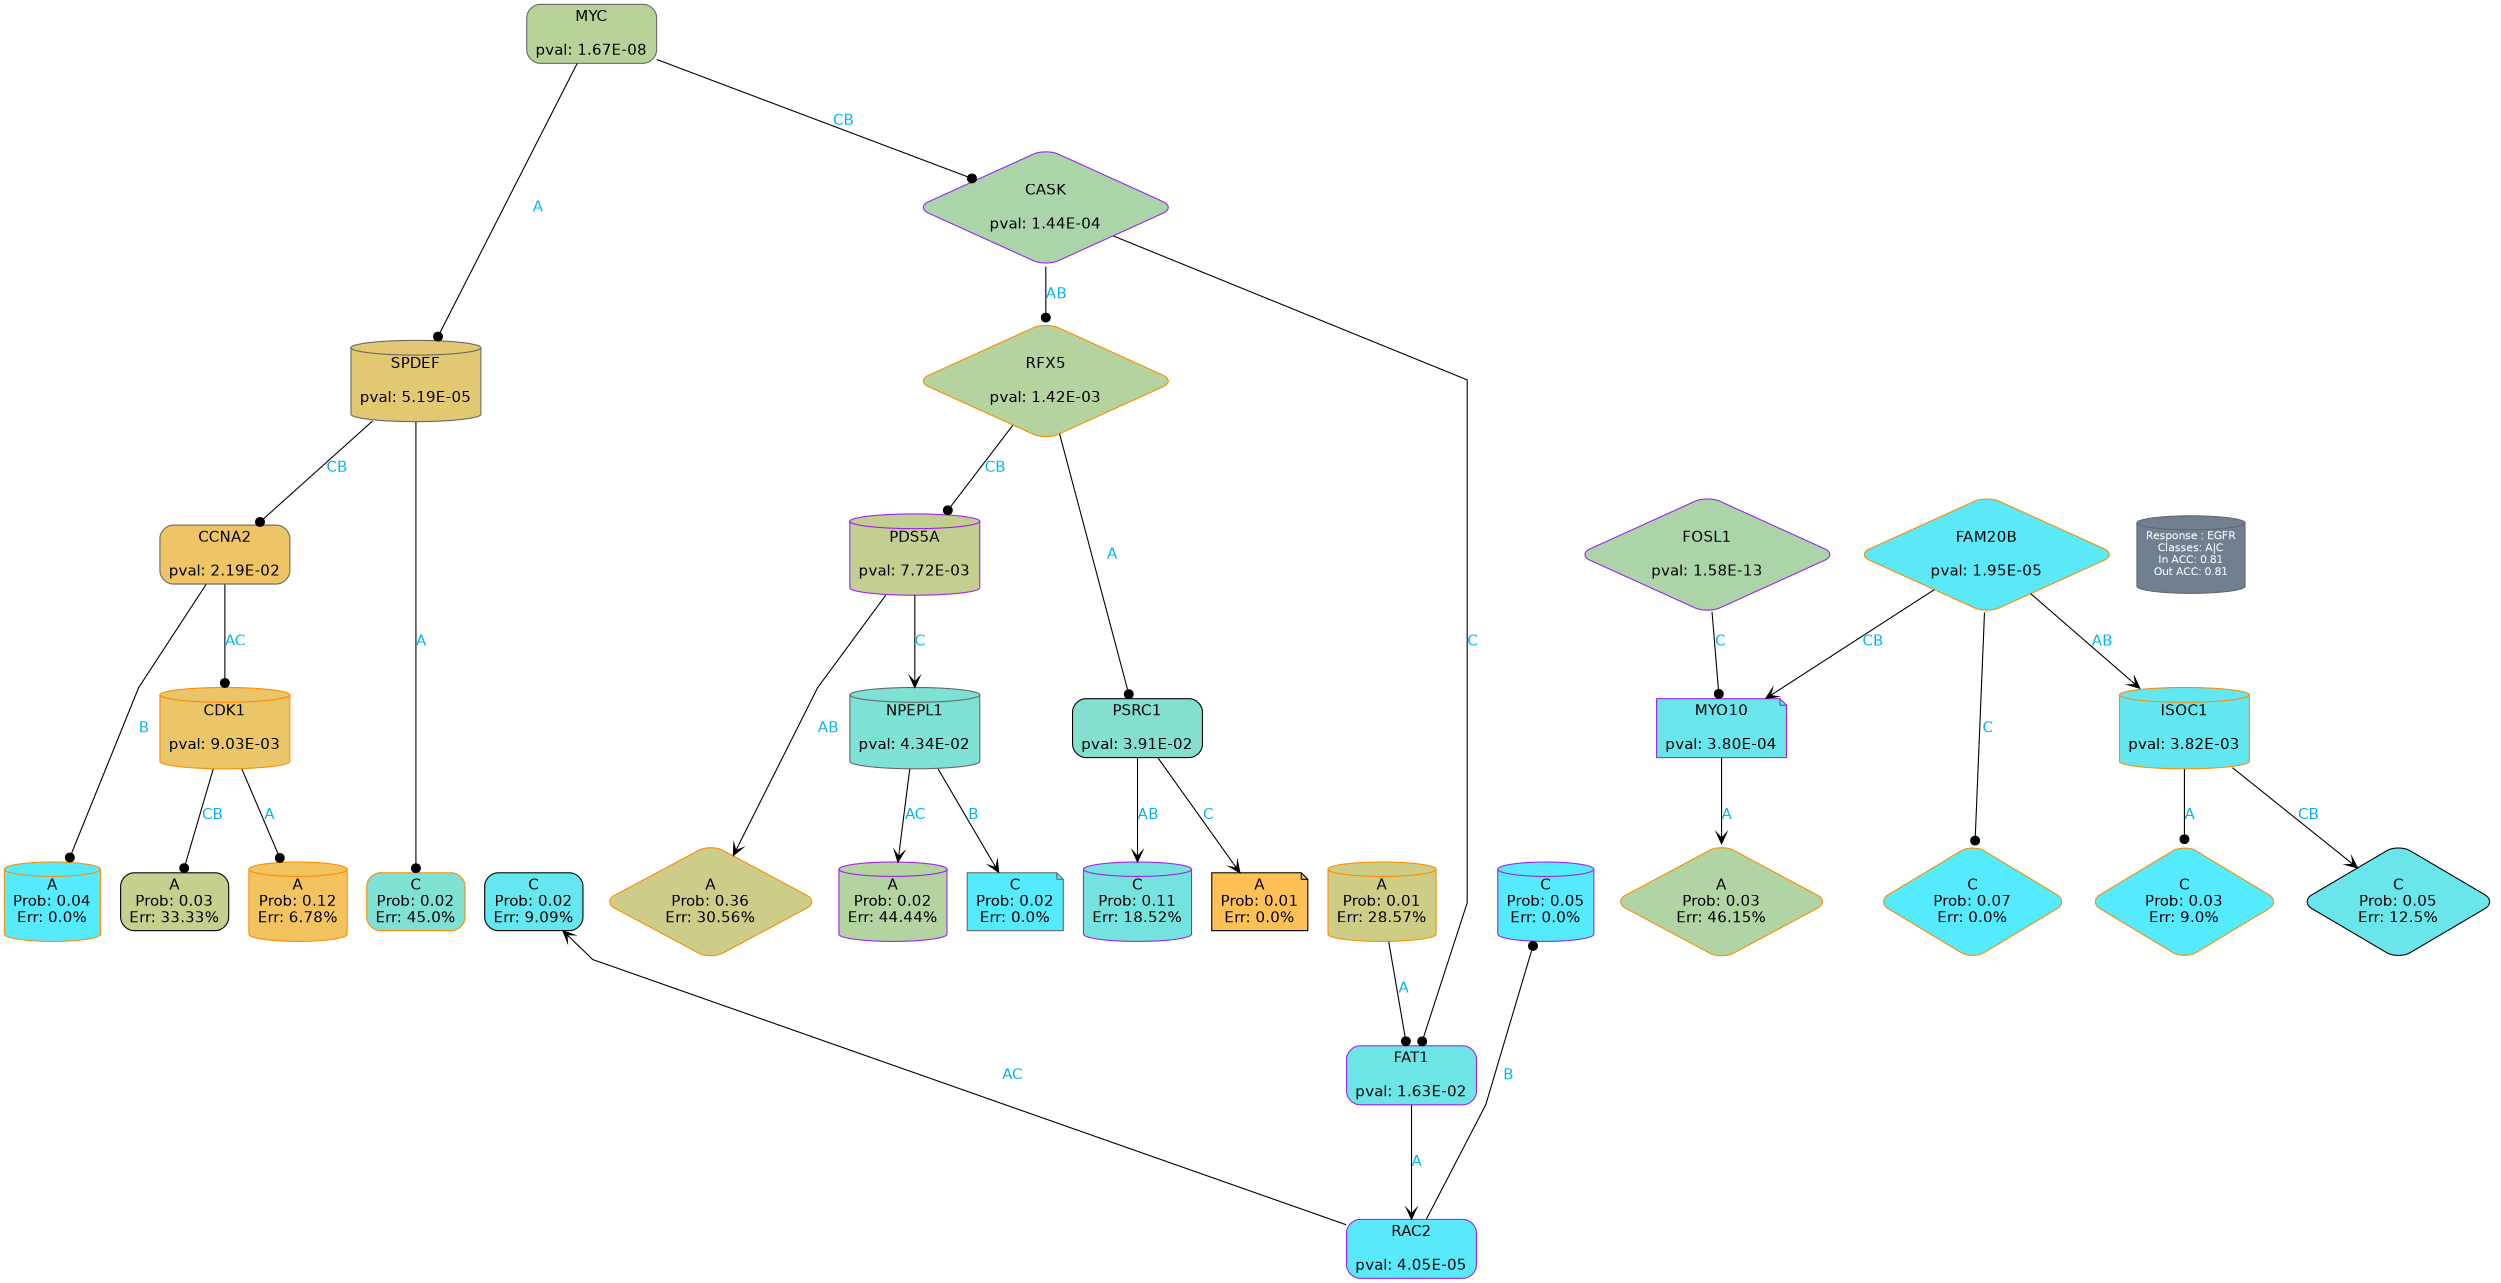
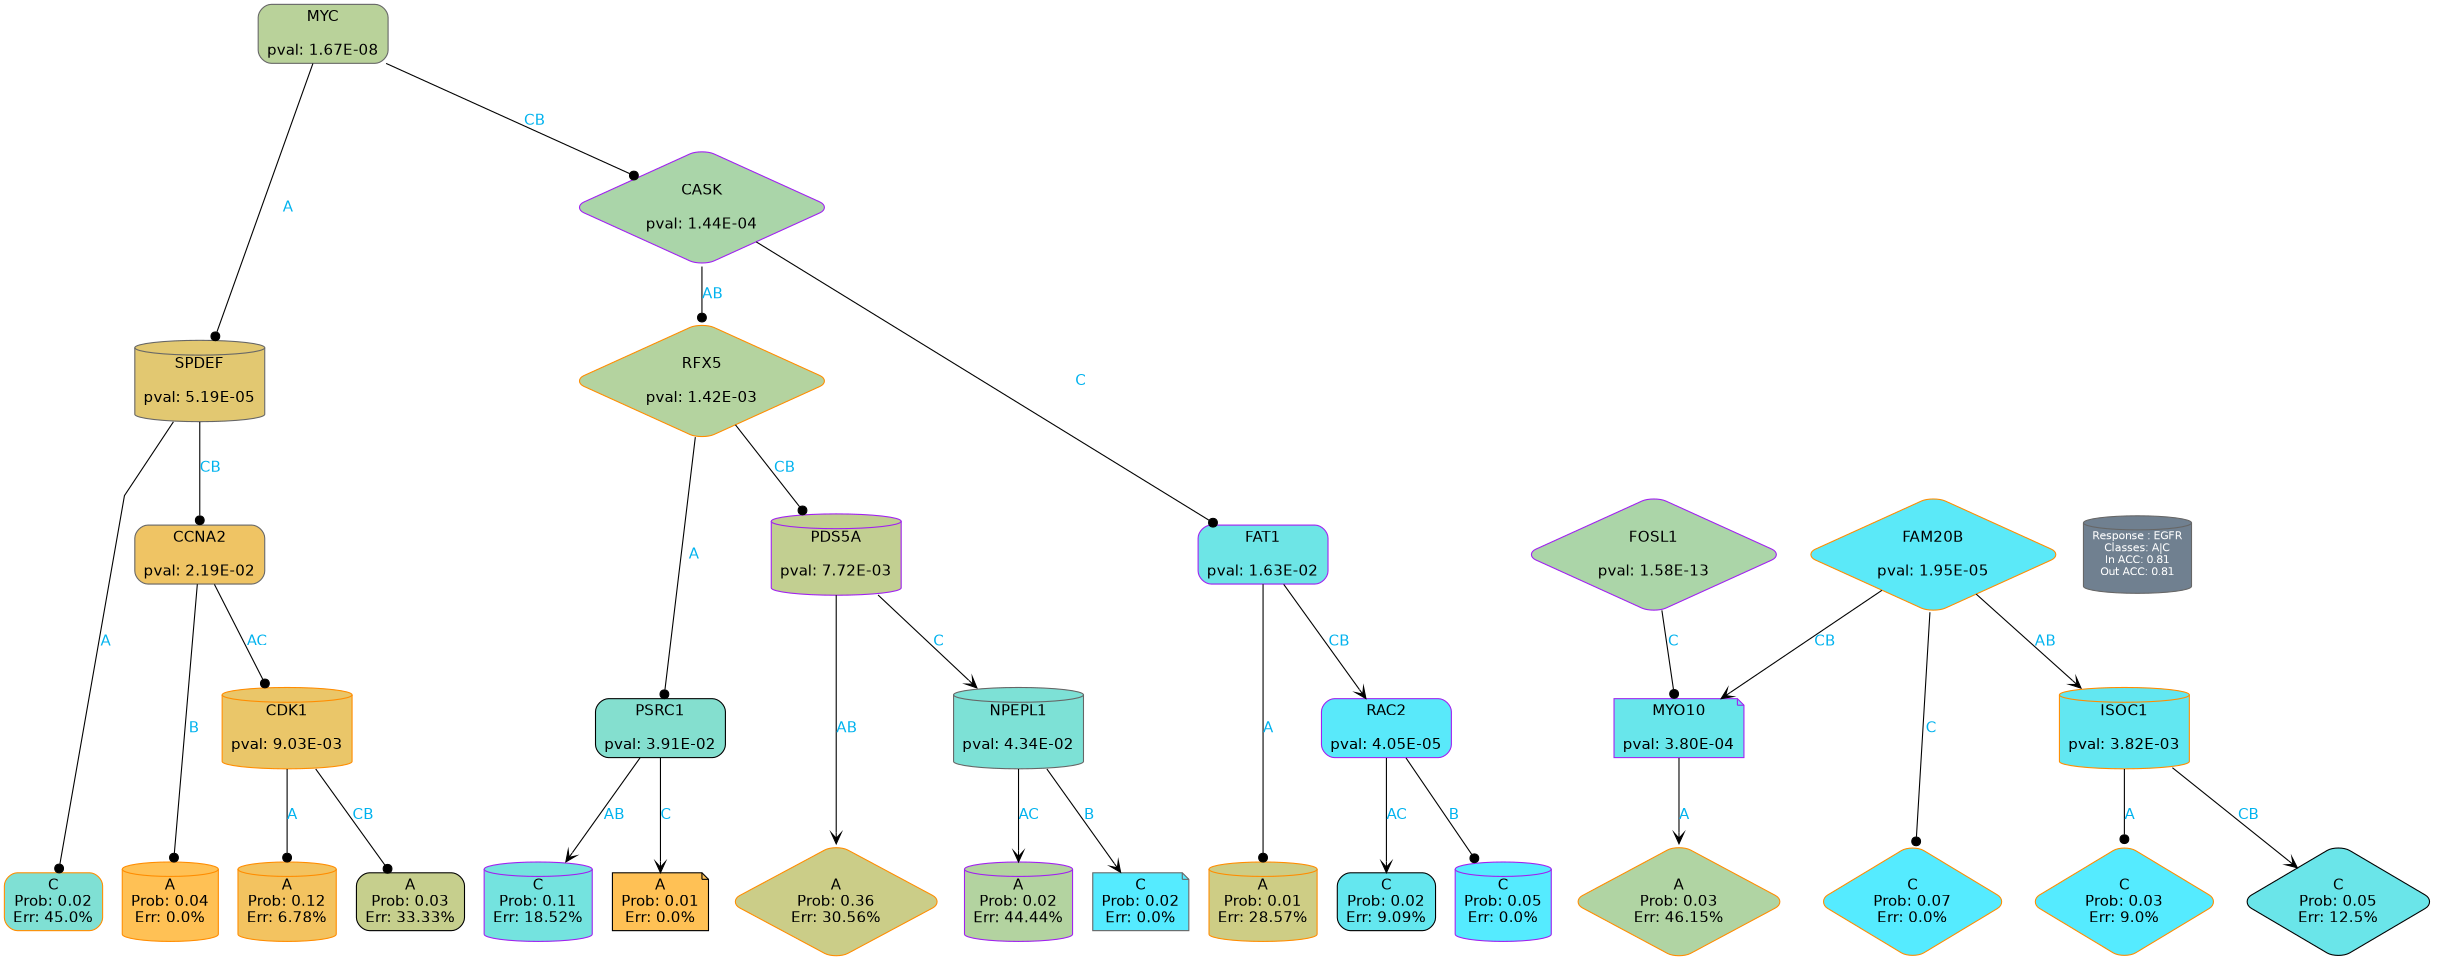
(52, 902) -> (170, 902)
(1397, 989) -> (1263, 719)
(1417, 1162) -> (1339, 641)
